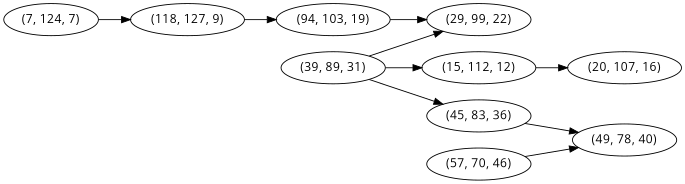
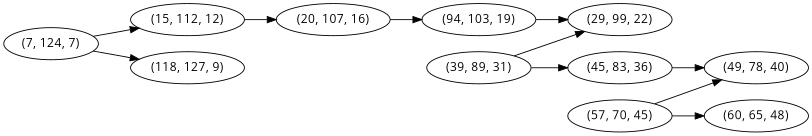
(256, 20) -> (401, 20)
(399, 68) -> (112, 33)
none -> (756, 116)
(479, 164) -> (620, 116)
